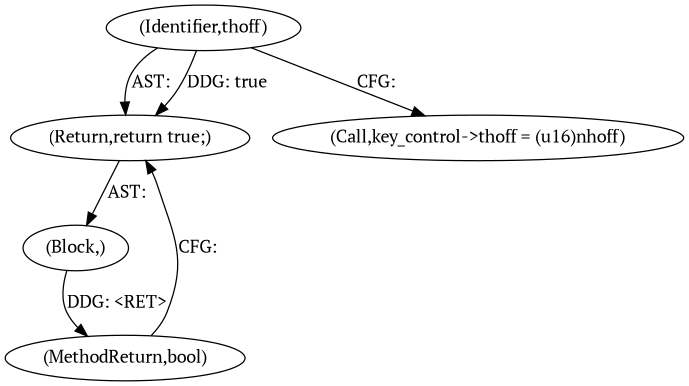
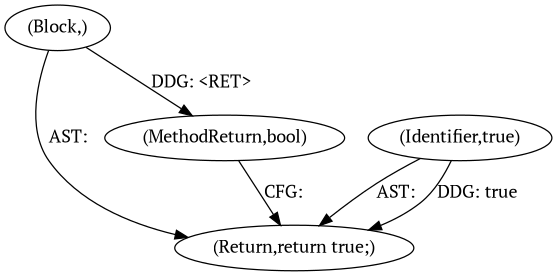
(204, 28) -> (460, 138)
(478, 138) -> none
(106, 187) -> (60, 174)
